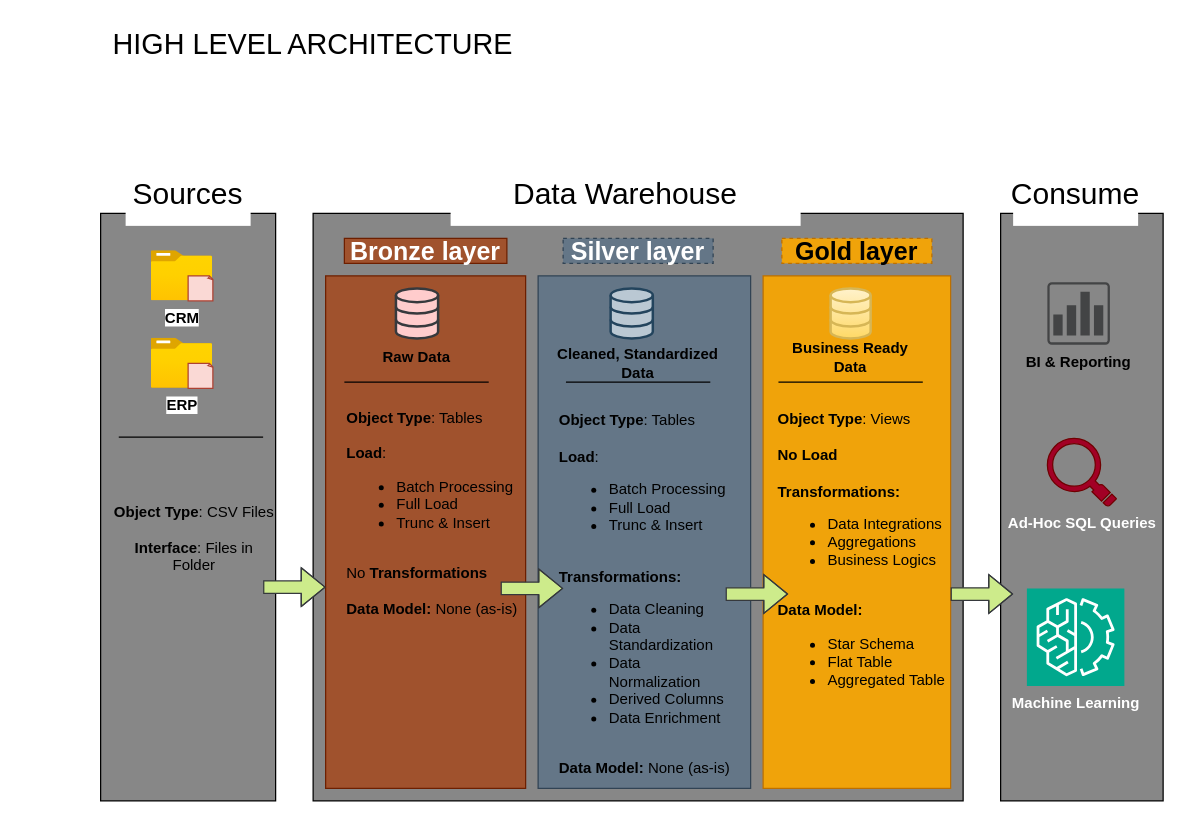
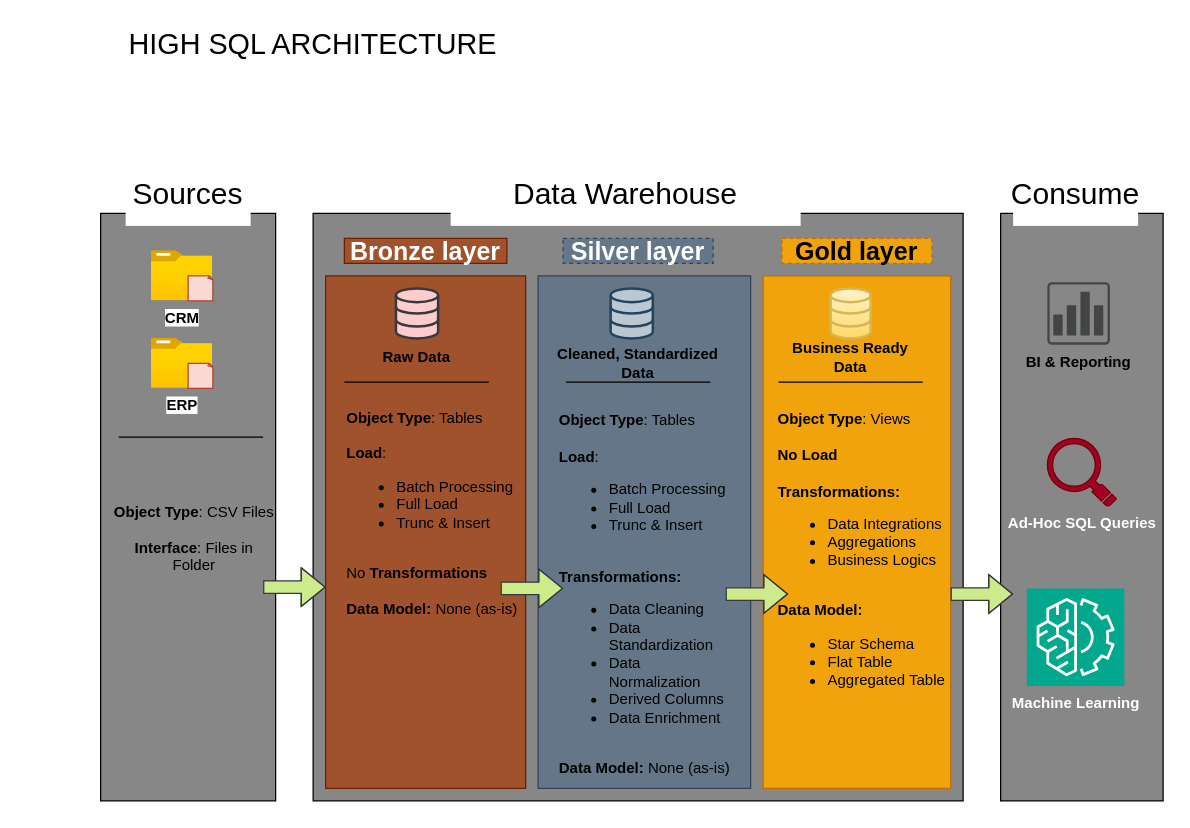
(313, 44) -> (313, 44)
